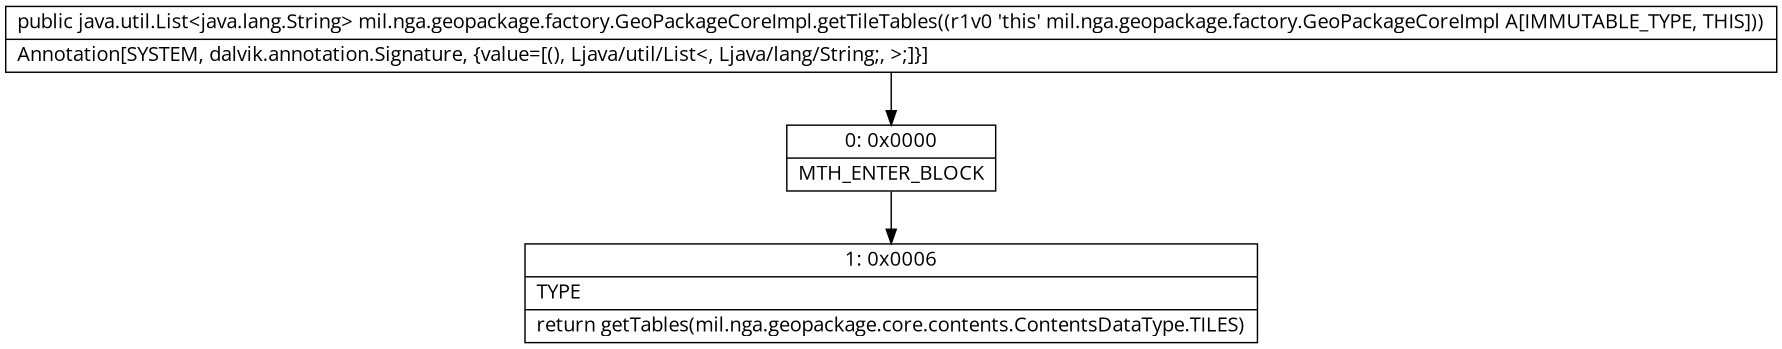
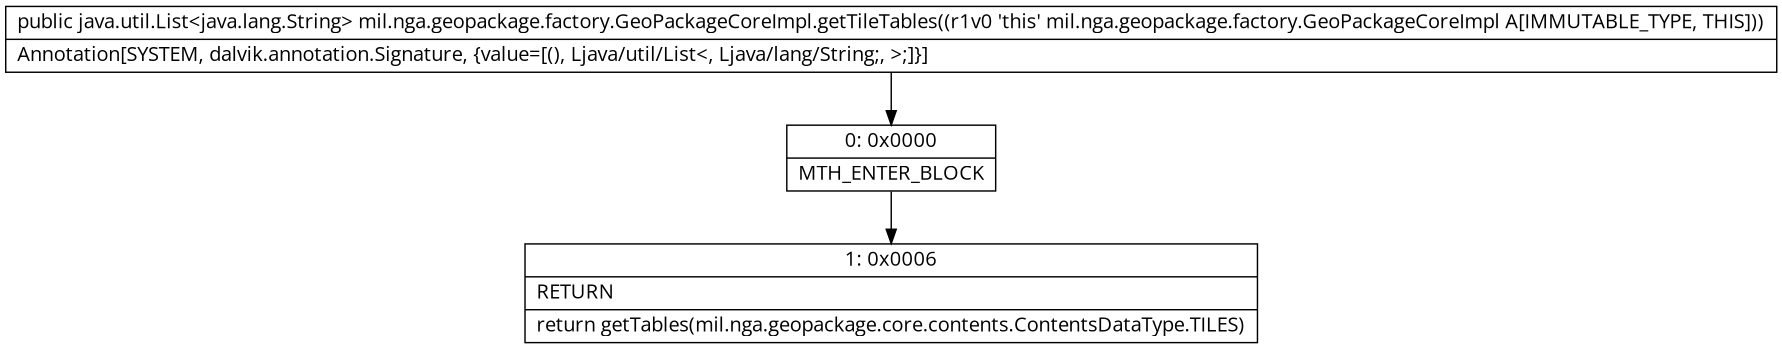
(559, 293) -> (576, 293)
